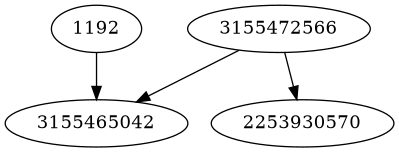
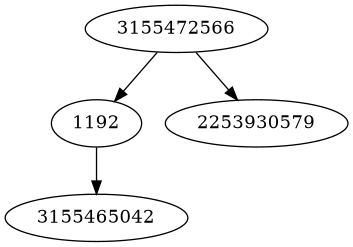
(194, 73) -> (140, 72)
(303, 123) -> (257, 123)
